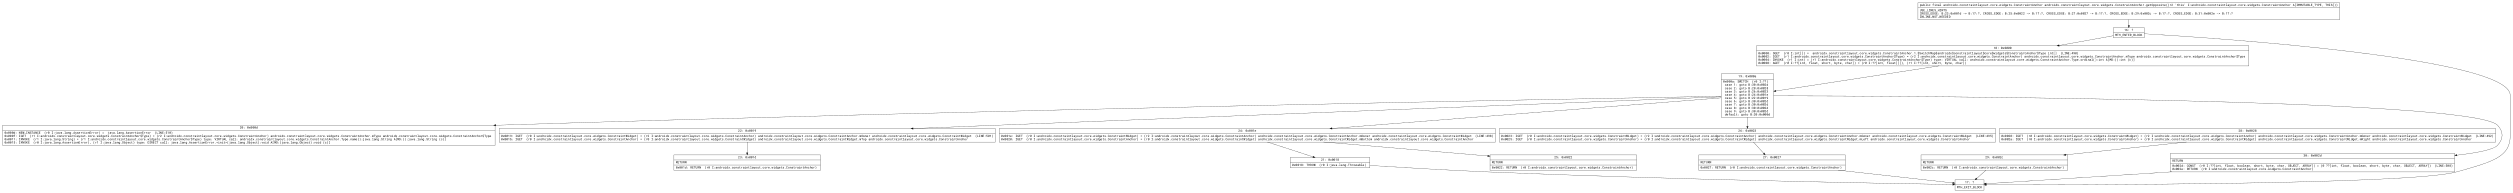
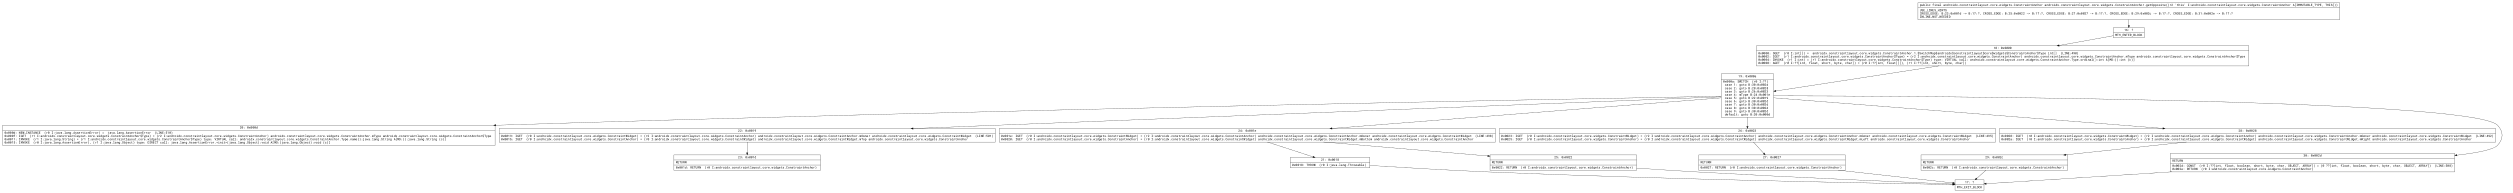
(1746, 95) -> (1747, 95)
none -> (1968, 113)
(2464, 170) -> (1795, 177)
